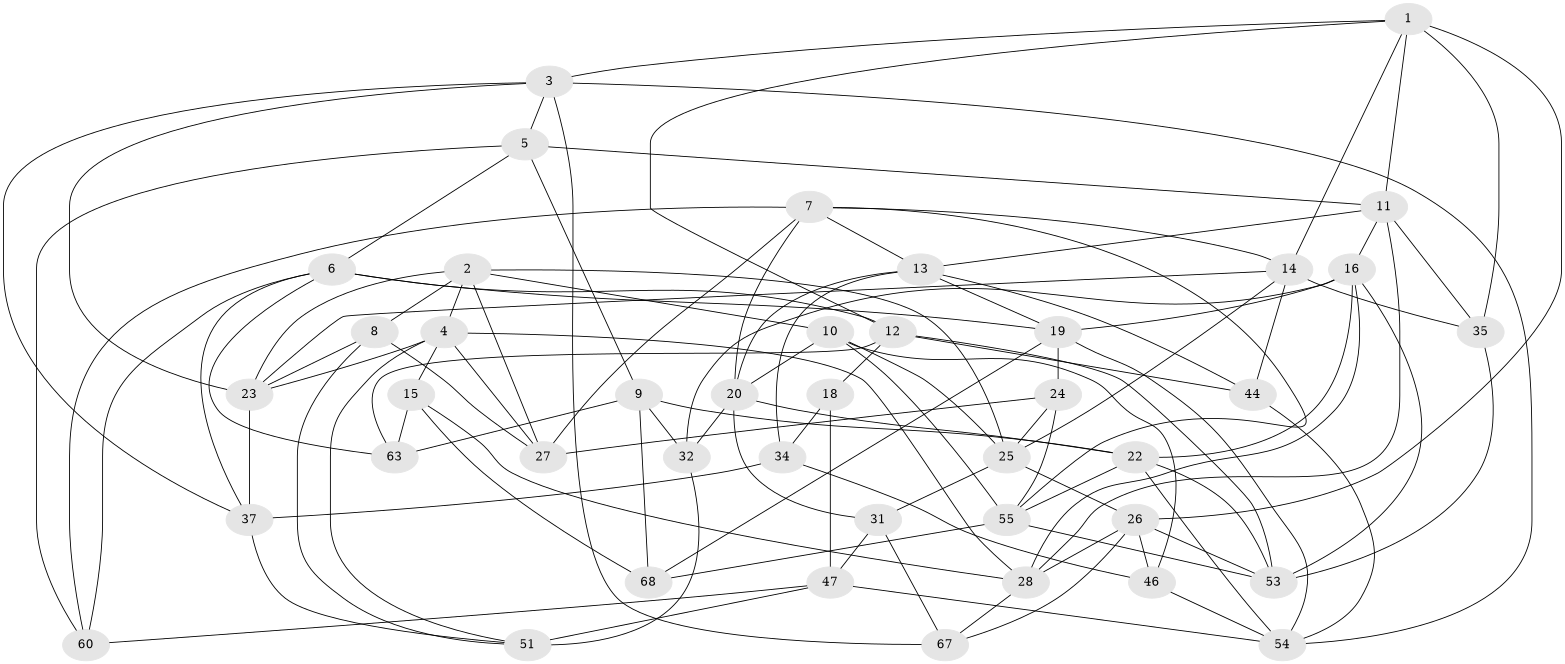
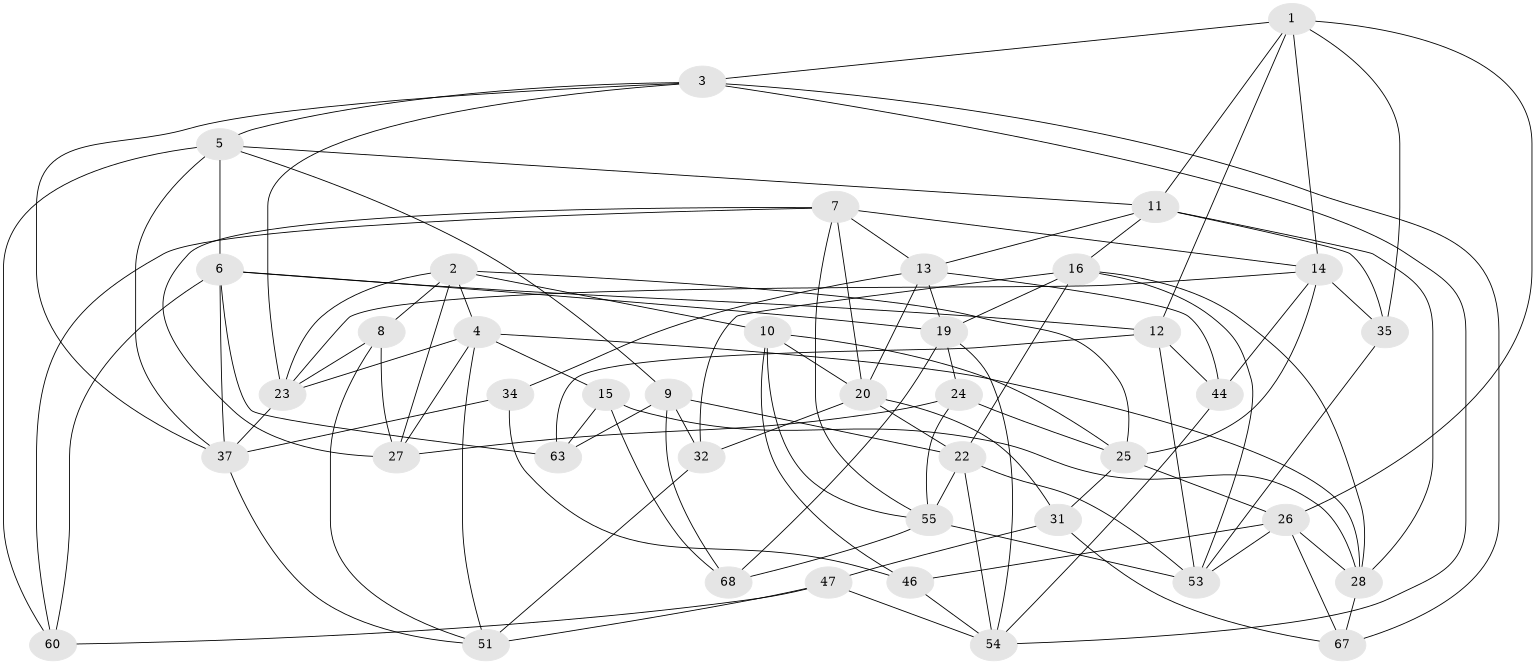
none -> (136, 303)
(830, 395) -> none
